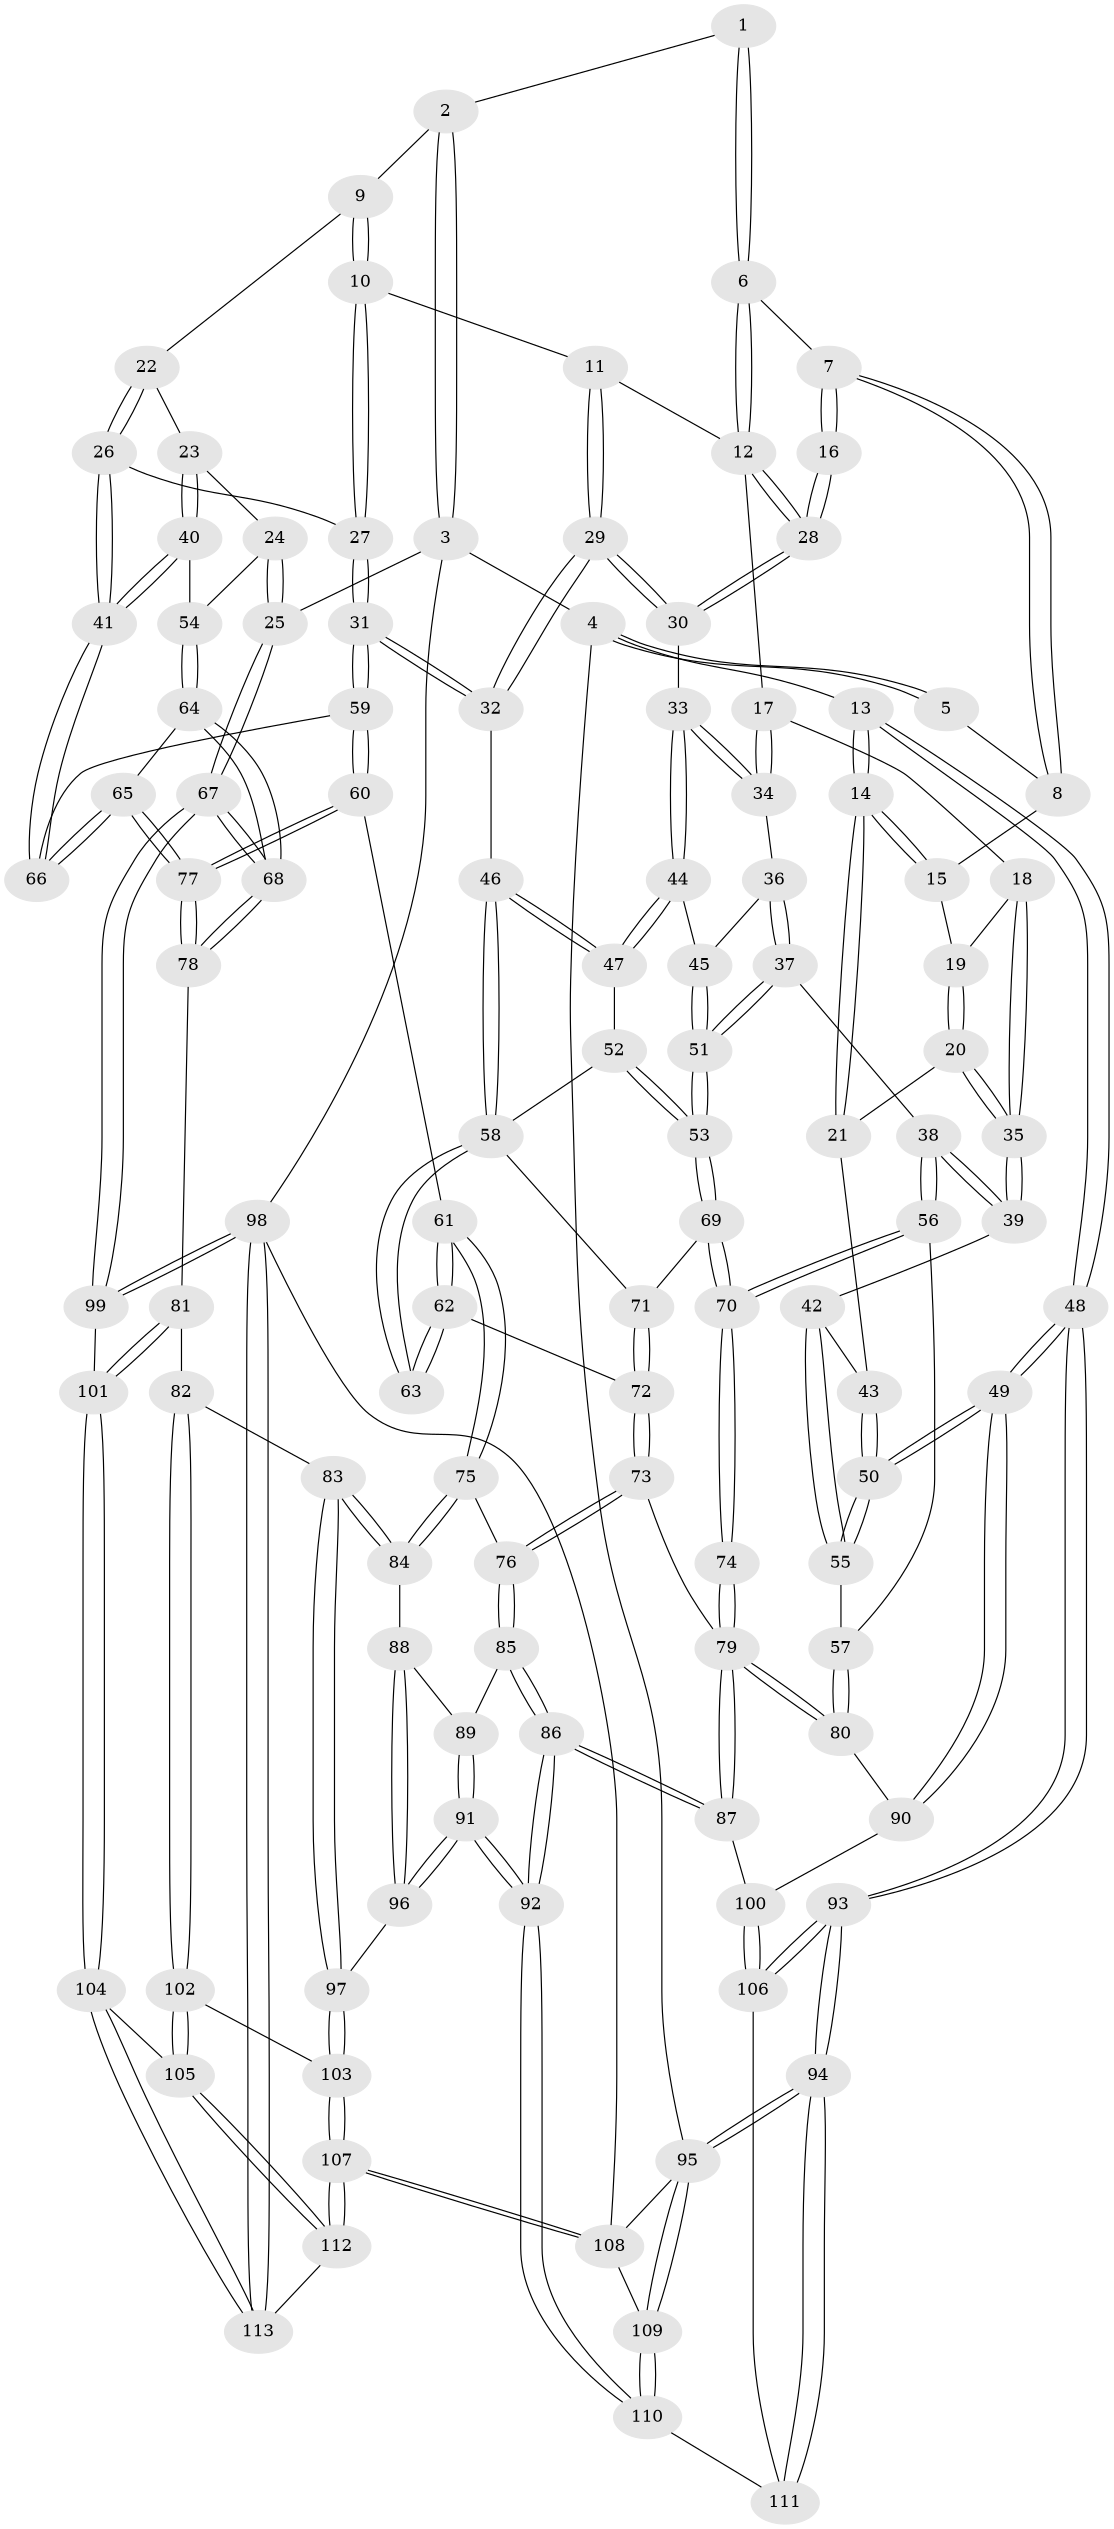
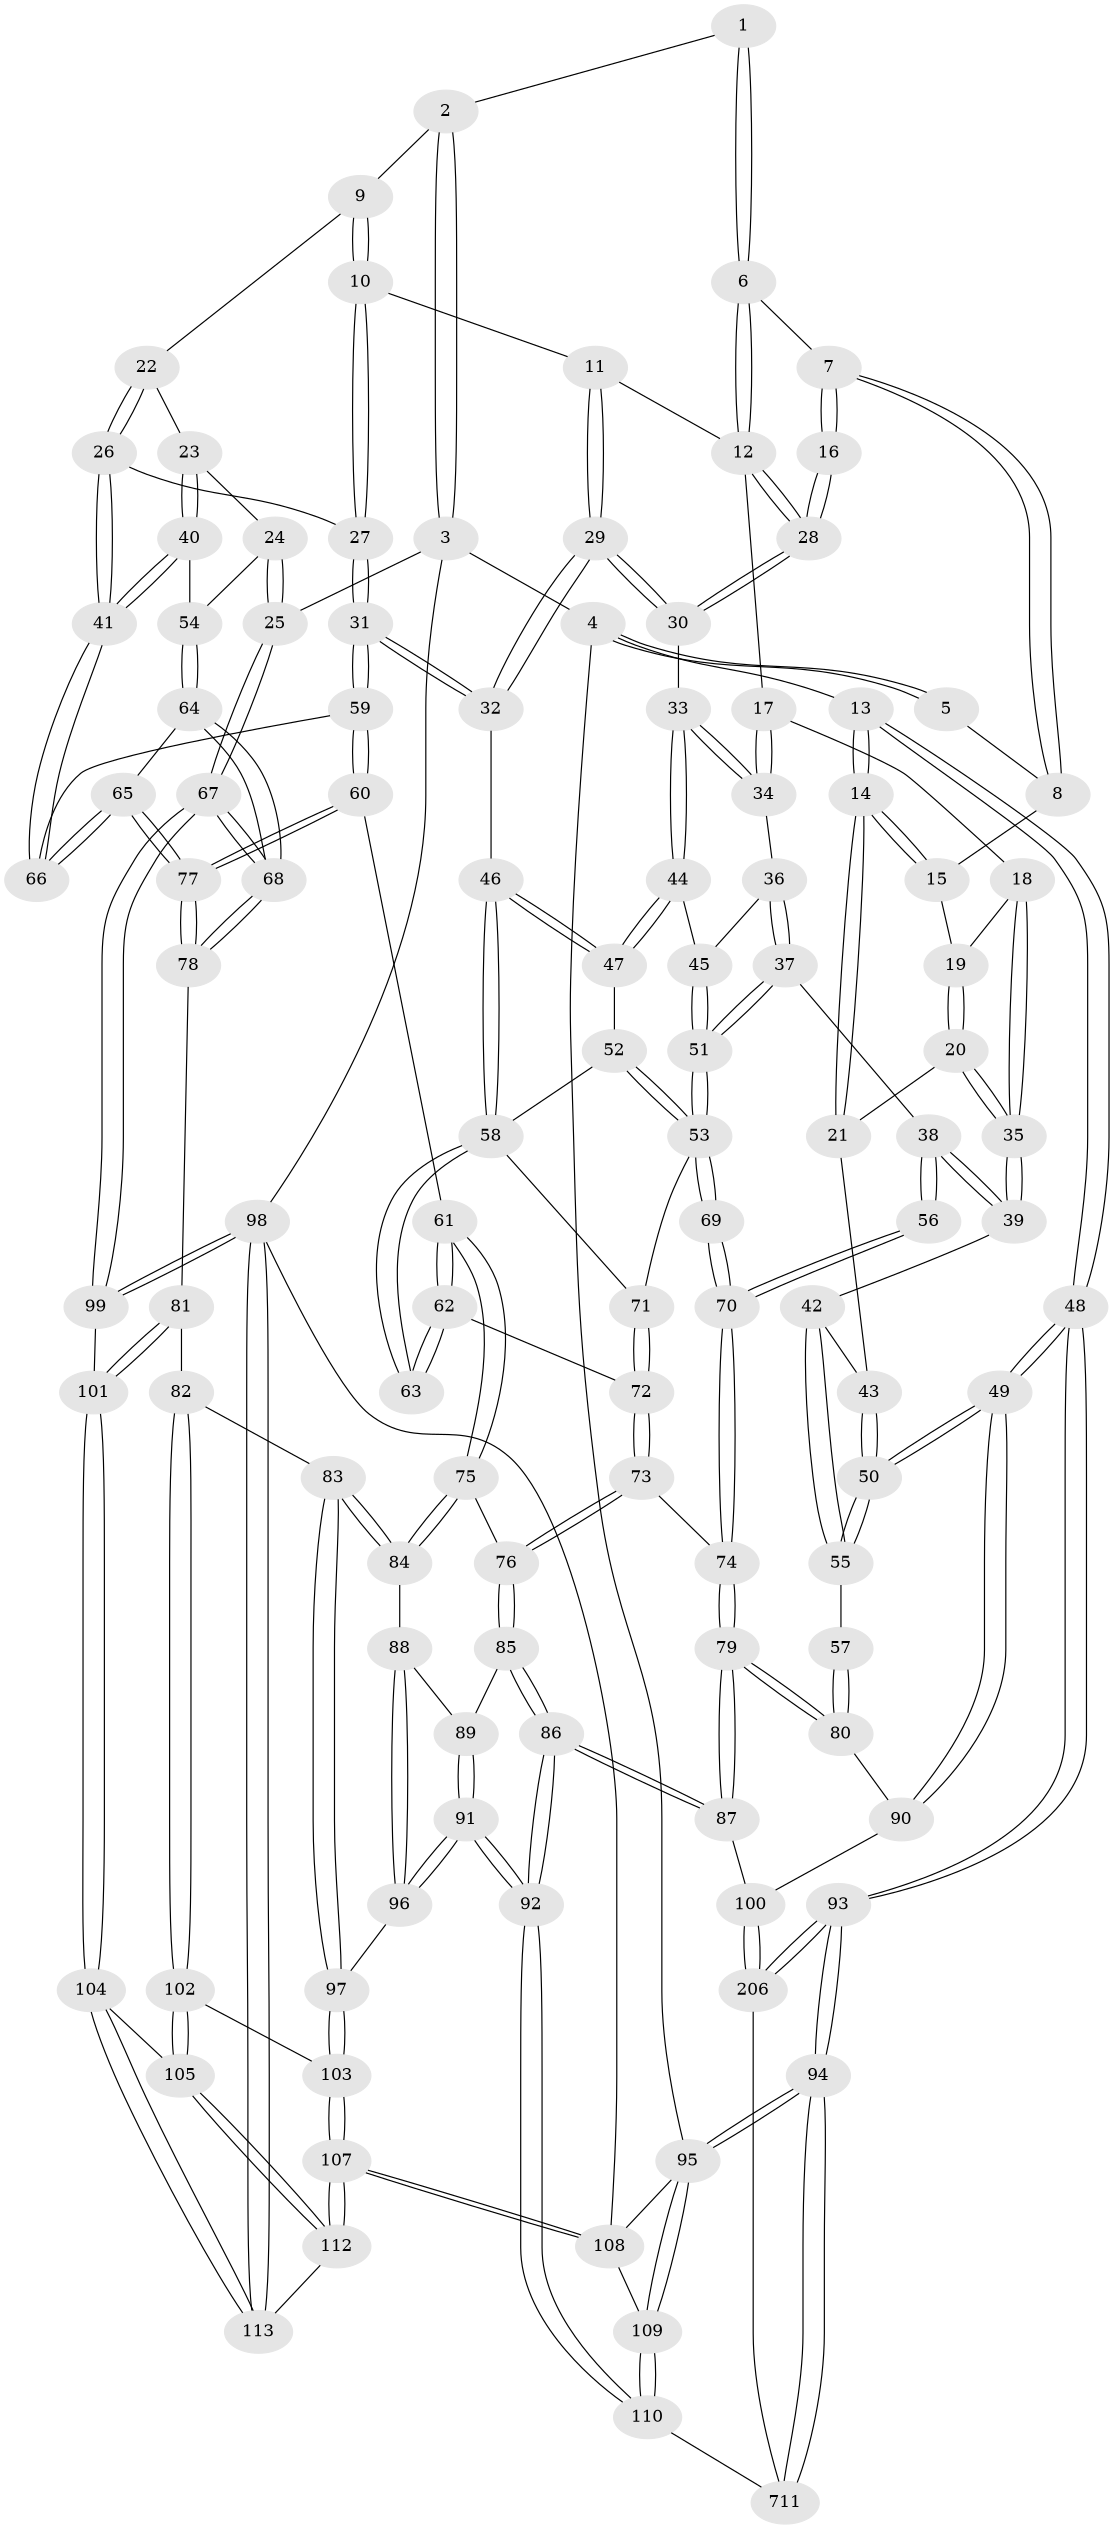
(677, 1264) -> (662, 1220)
(935, 1458) -> none
(675, 1567) -> (684, 1520)
(753, 1990) -> (753, 1990)
(785, 2503) -> (785, 2503)
